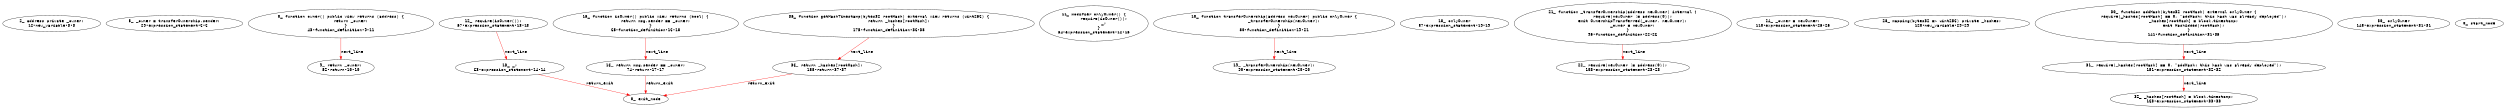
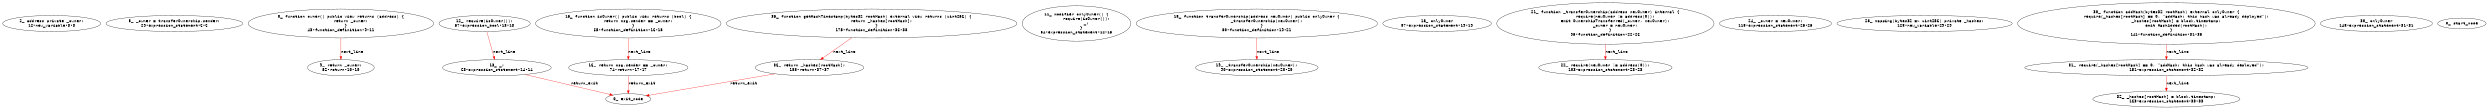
(493, 23) -> (485, 23)
